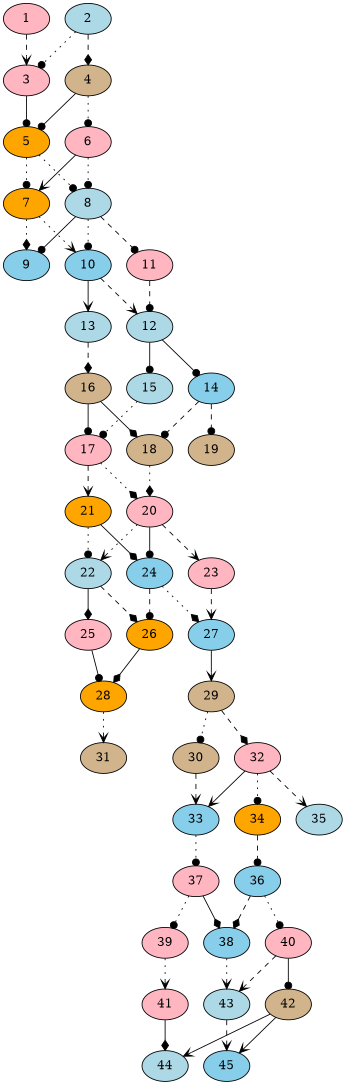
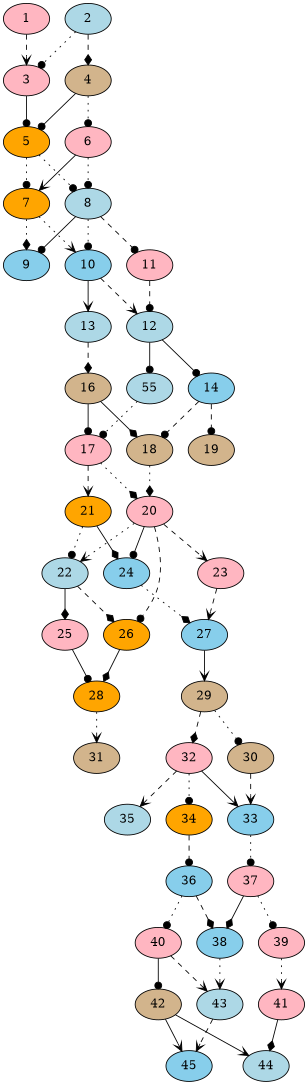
(150, 388) -> (150, 388)
(150, 601) -> (160, 573)
